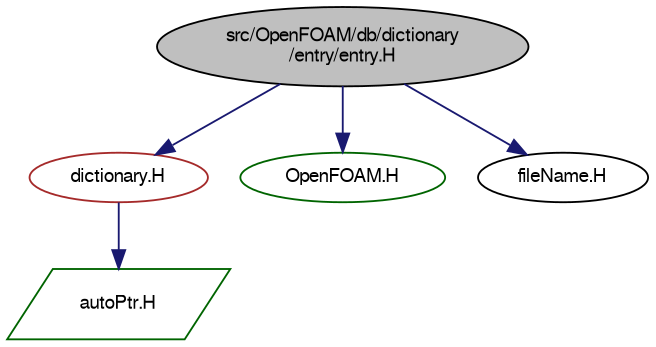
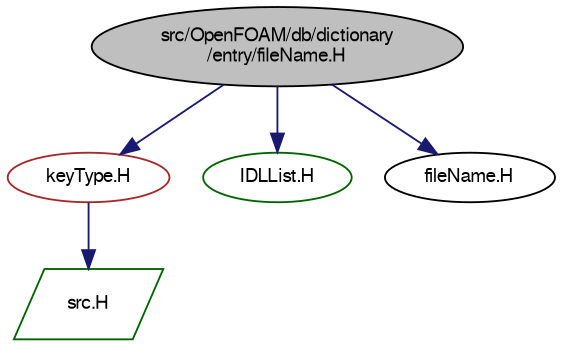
(343, 47) -> (277, 47)
(119, 177) -> (89, 177)
(343, 177) -> (277, 177)
(119, 304) -> (89, 304)
